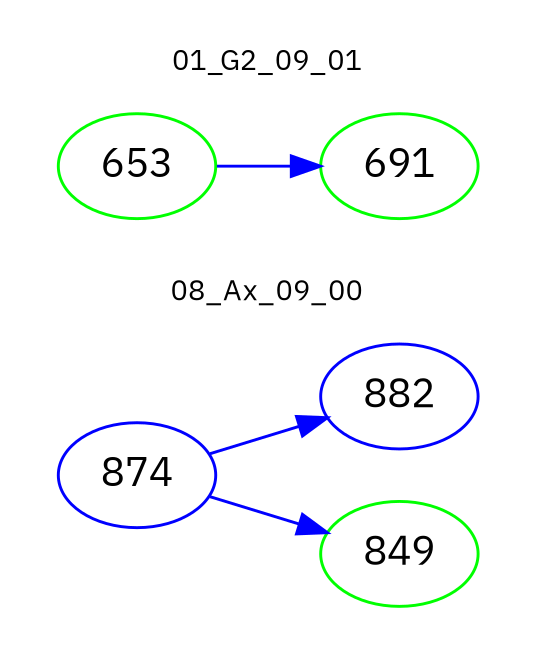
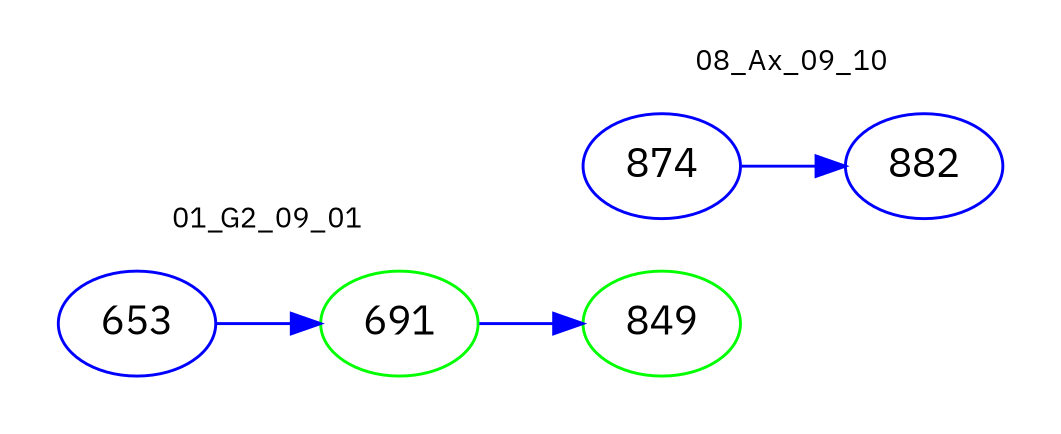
(137, 166) -> (137, 324)
(268, 293) -> (793, 63)
(254, 510) -> (520, 324)
